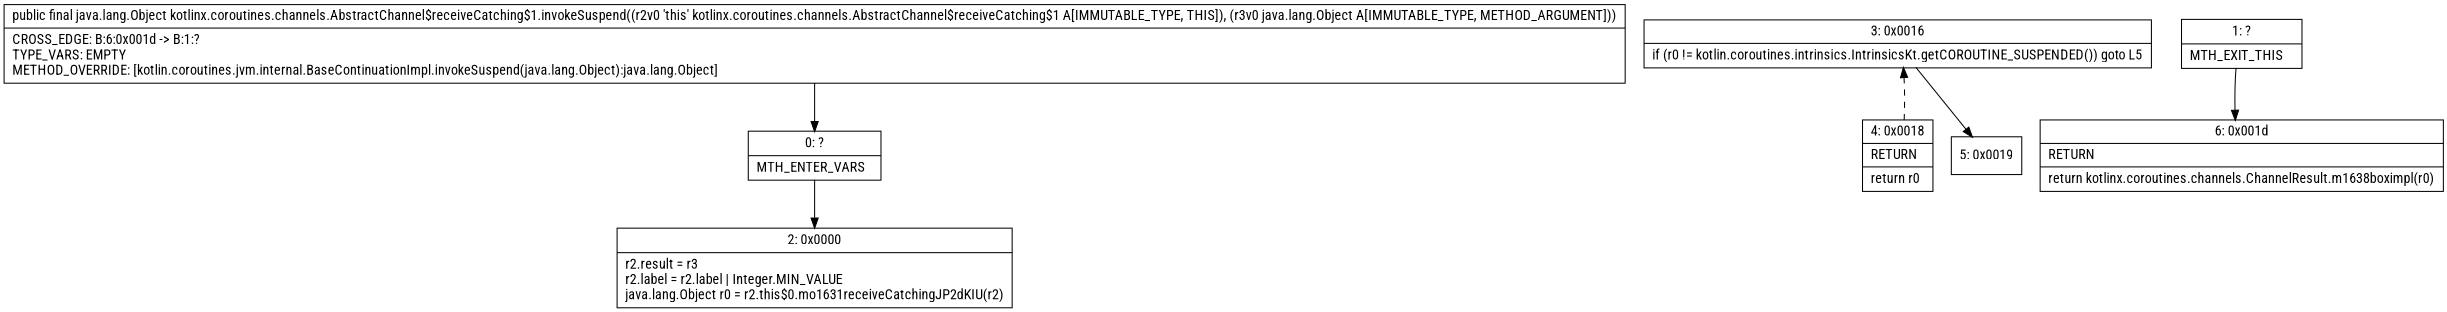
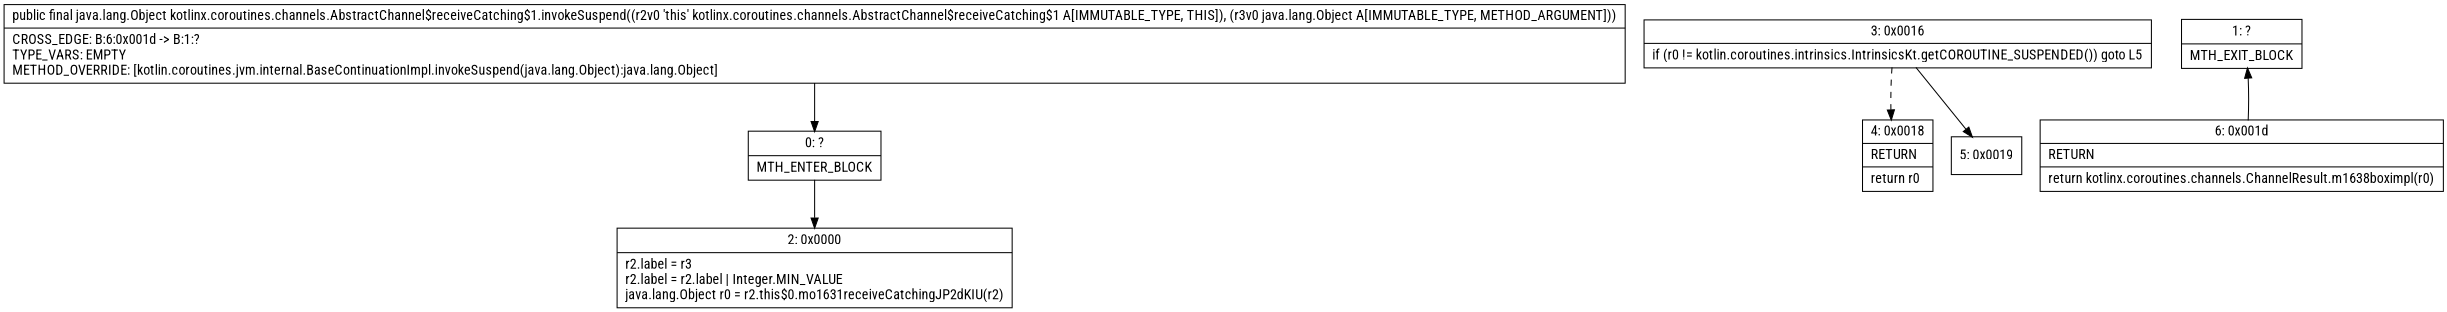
(2237, 56) -> (2242, 56)
(2235, 89) -> (2249, 99)
(1905, 99) -> (1891, 89)
(811, 167) -> (815, 167)
(662, 264) -> (659, 264)
